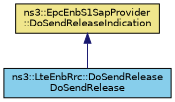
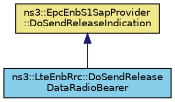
(88, 83) -> (88, 83)
